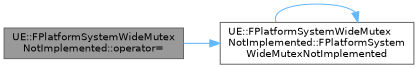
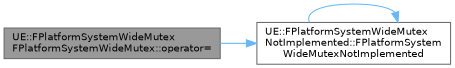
(94, 43) -> (112, 43)
